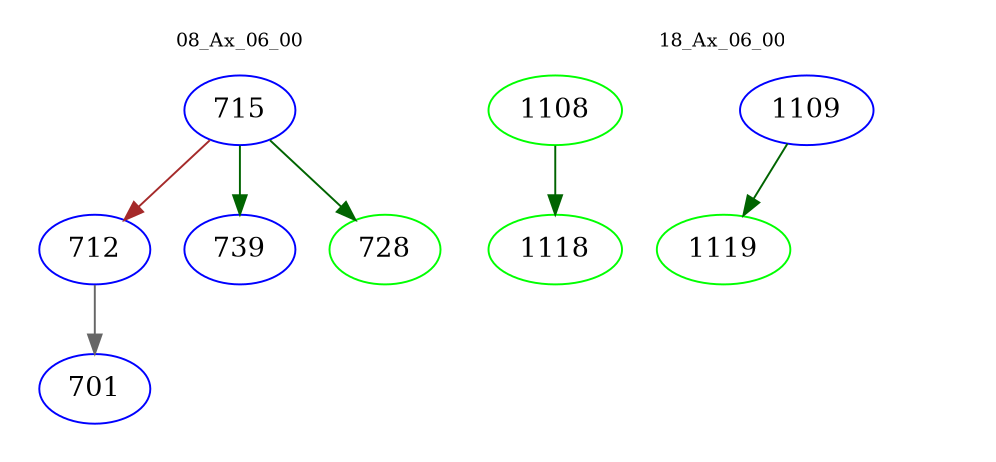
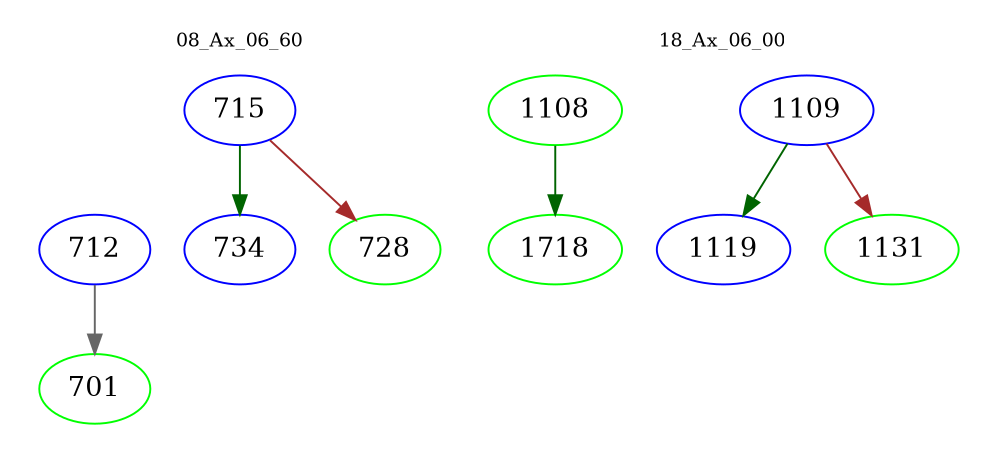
(240, 42) -> (240, 42)
(174, 173) -> none
(306, 173) -> (306, 173)
(240, 250) -> (240, 250)
(555, 250) -> (555, 250)
(724, 250) -> (724, 250)
none -> (892, 250)
(95, 389) -> (95, 389)
